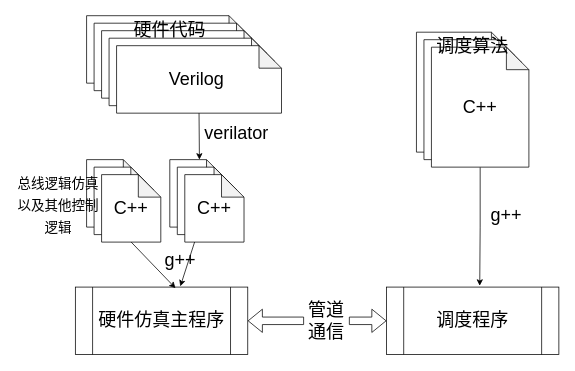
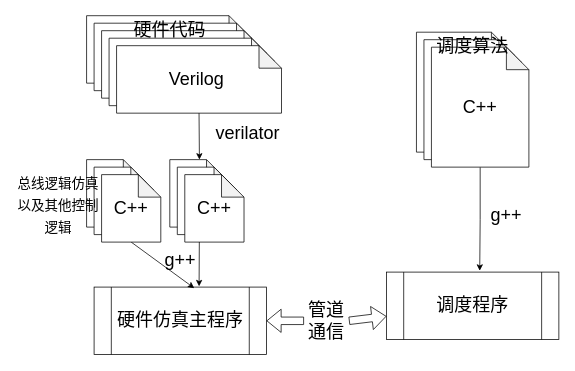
(237, 133) -> (248, 133)
(162, 321) -> (180, 321)
(473, 321) -> (473, 306)
